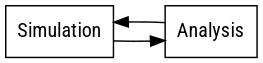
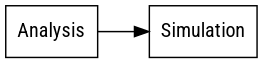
(132, 41) -> none
